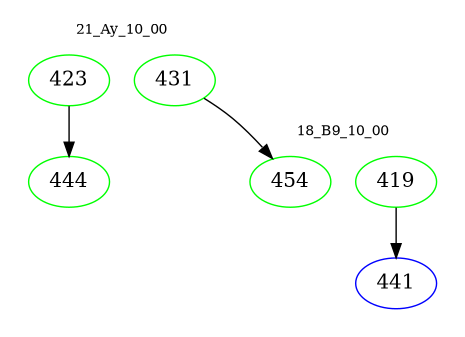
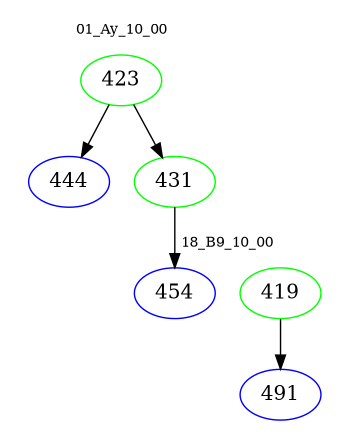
(122, 30) -> (122, 30)
none -> (145, 125)
(69, 182) -> (69, 182)
(290, 182) -> (175, 293)
(396, 283) -> (281, 395)
